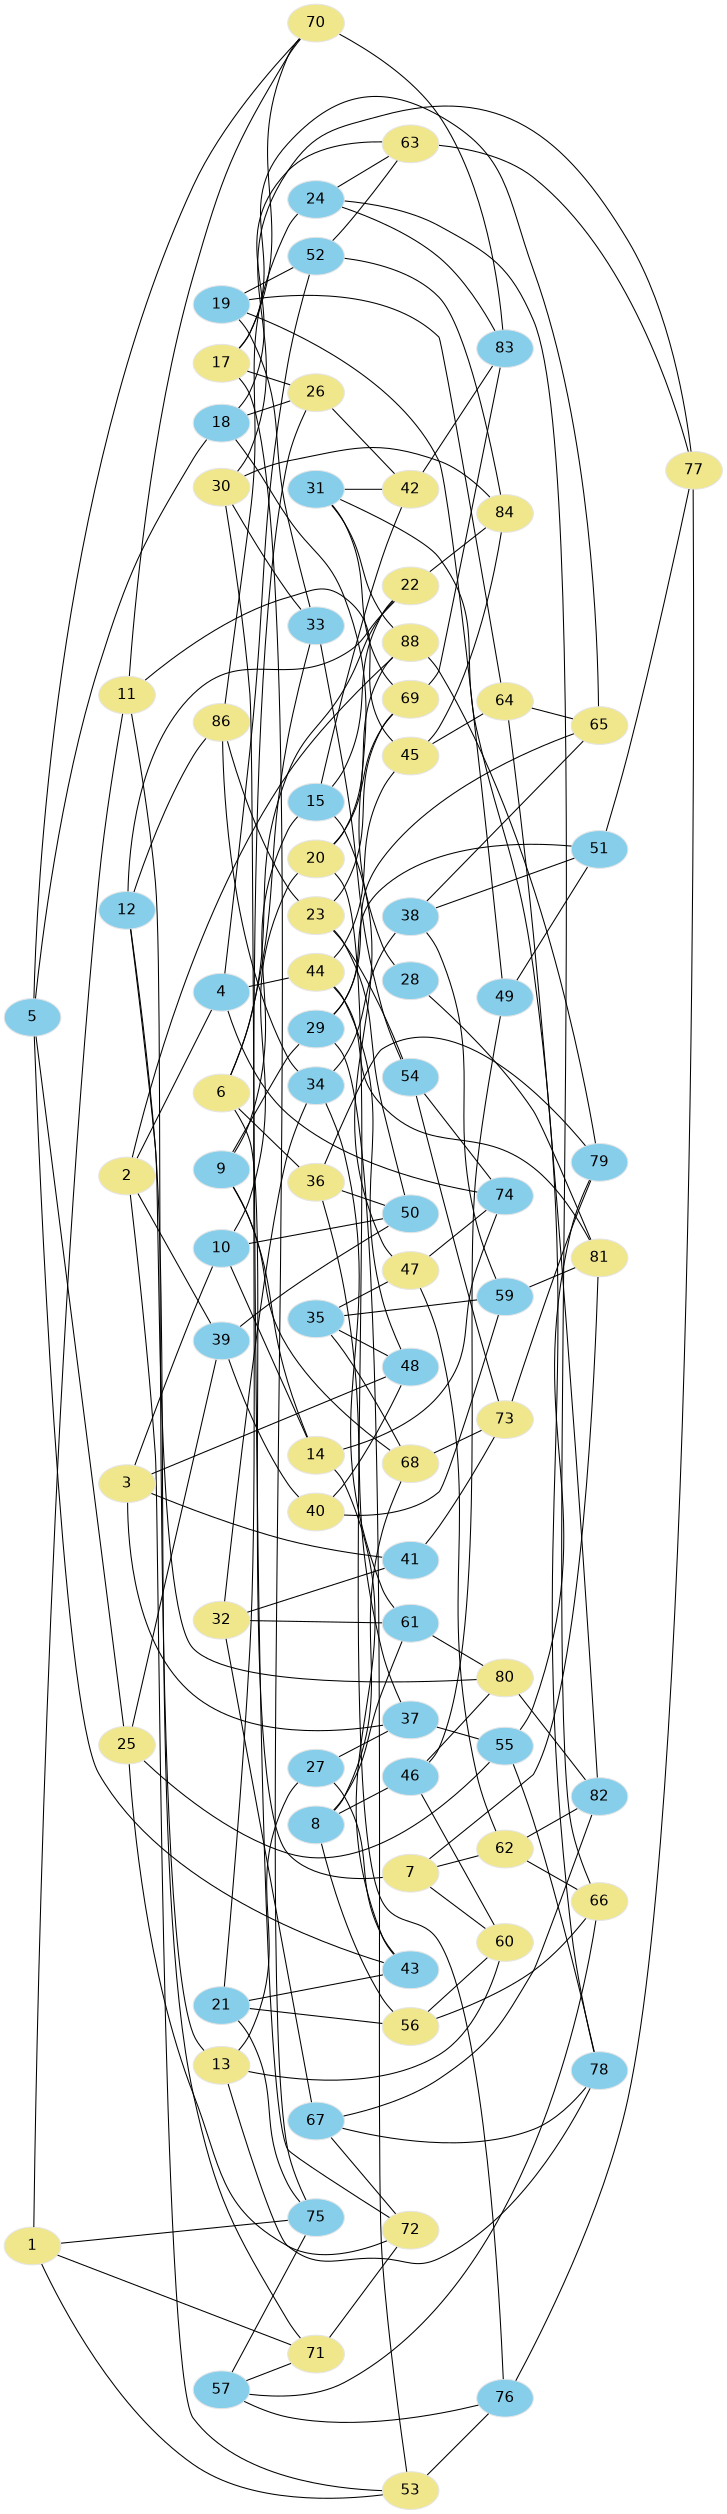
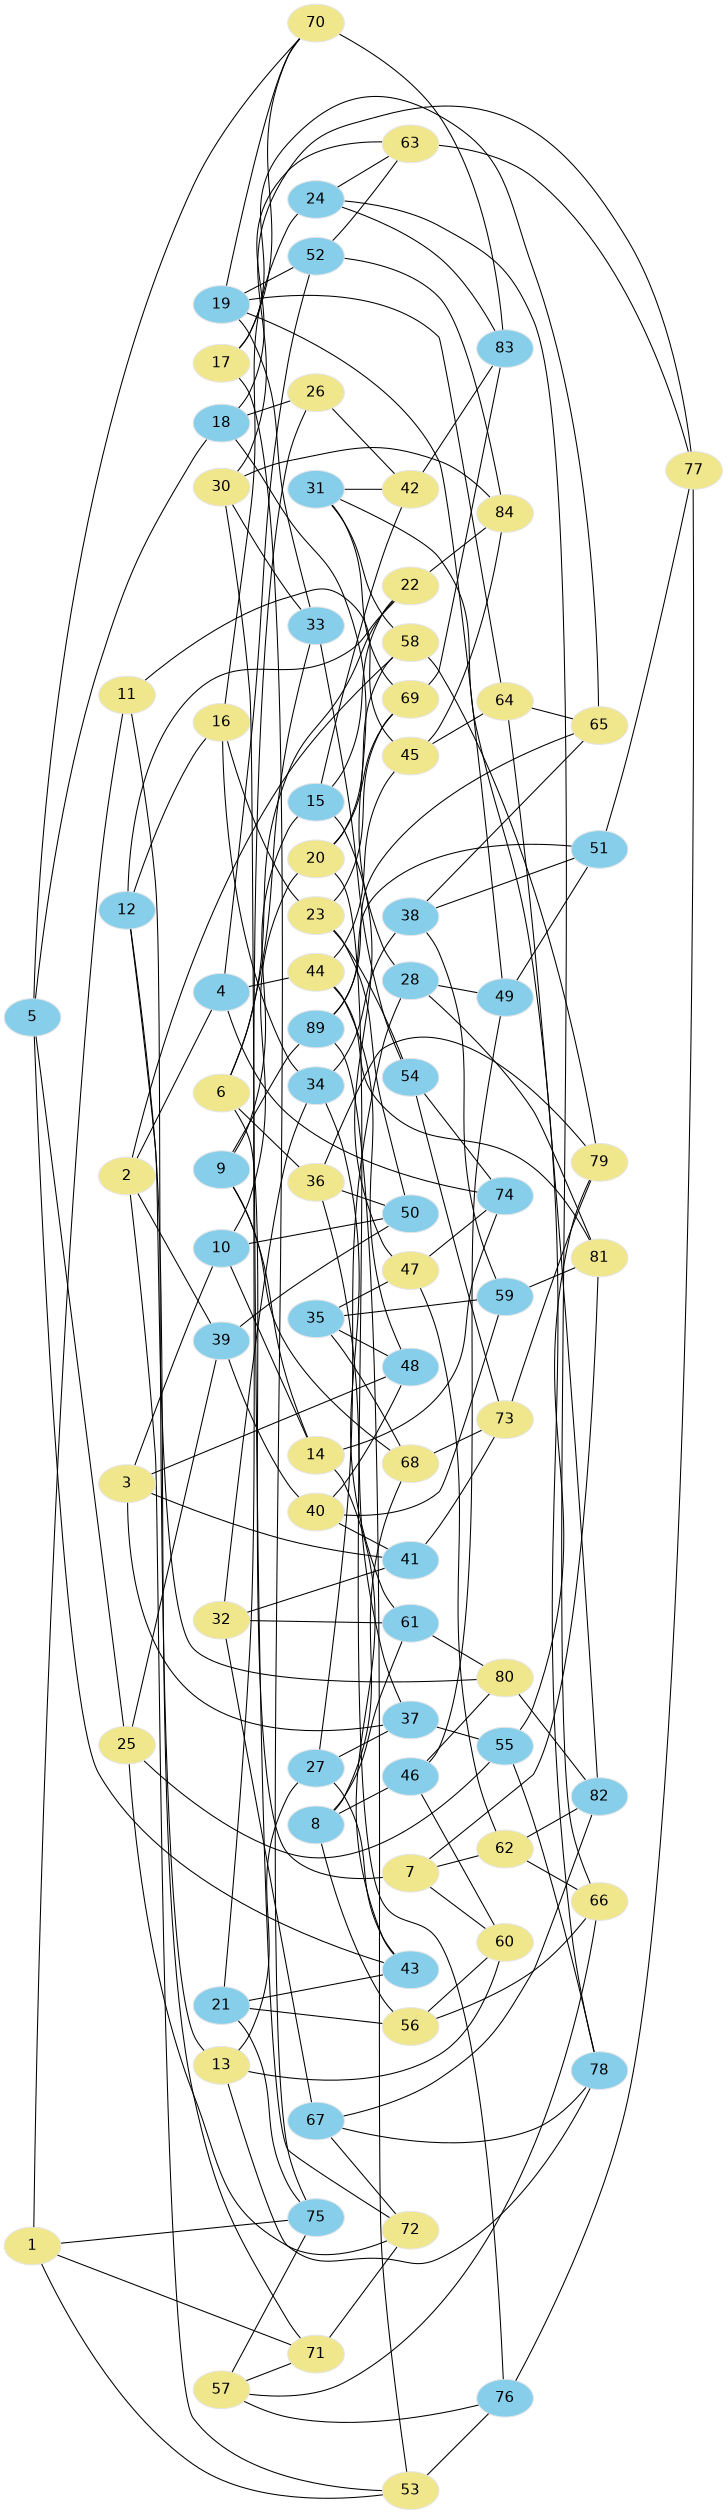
(176, 346) -> (255, 159)
(275, 380) -> none
(411, 643) -> (411, 643)
(222, 722) -> (222, 722)
none -> (459, 989)
(316, 1029) -> (316, 1029)
(600, 1162) -> (600, 1162)
none -> (363, 1536)
none -> (344, 1542)
(222, 2390) -> (222, 2390)
